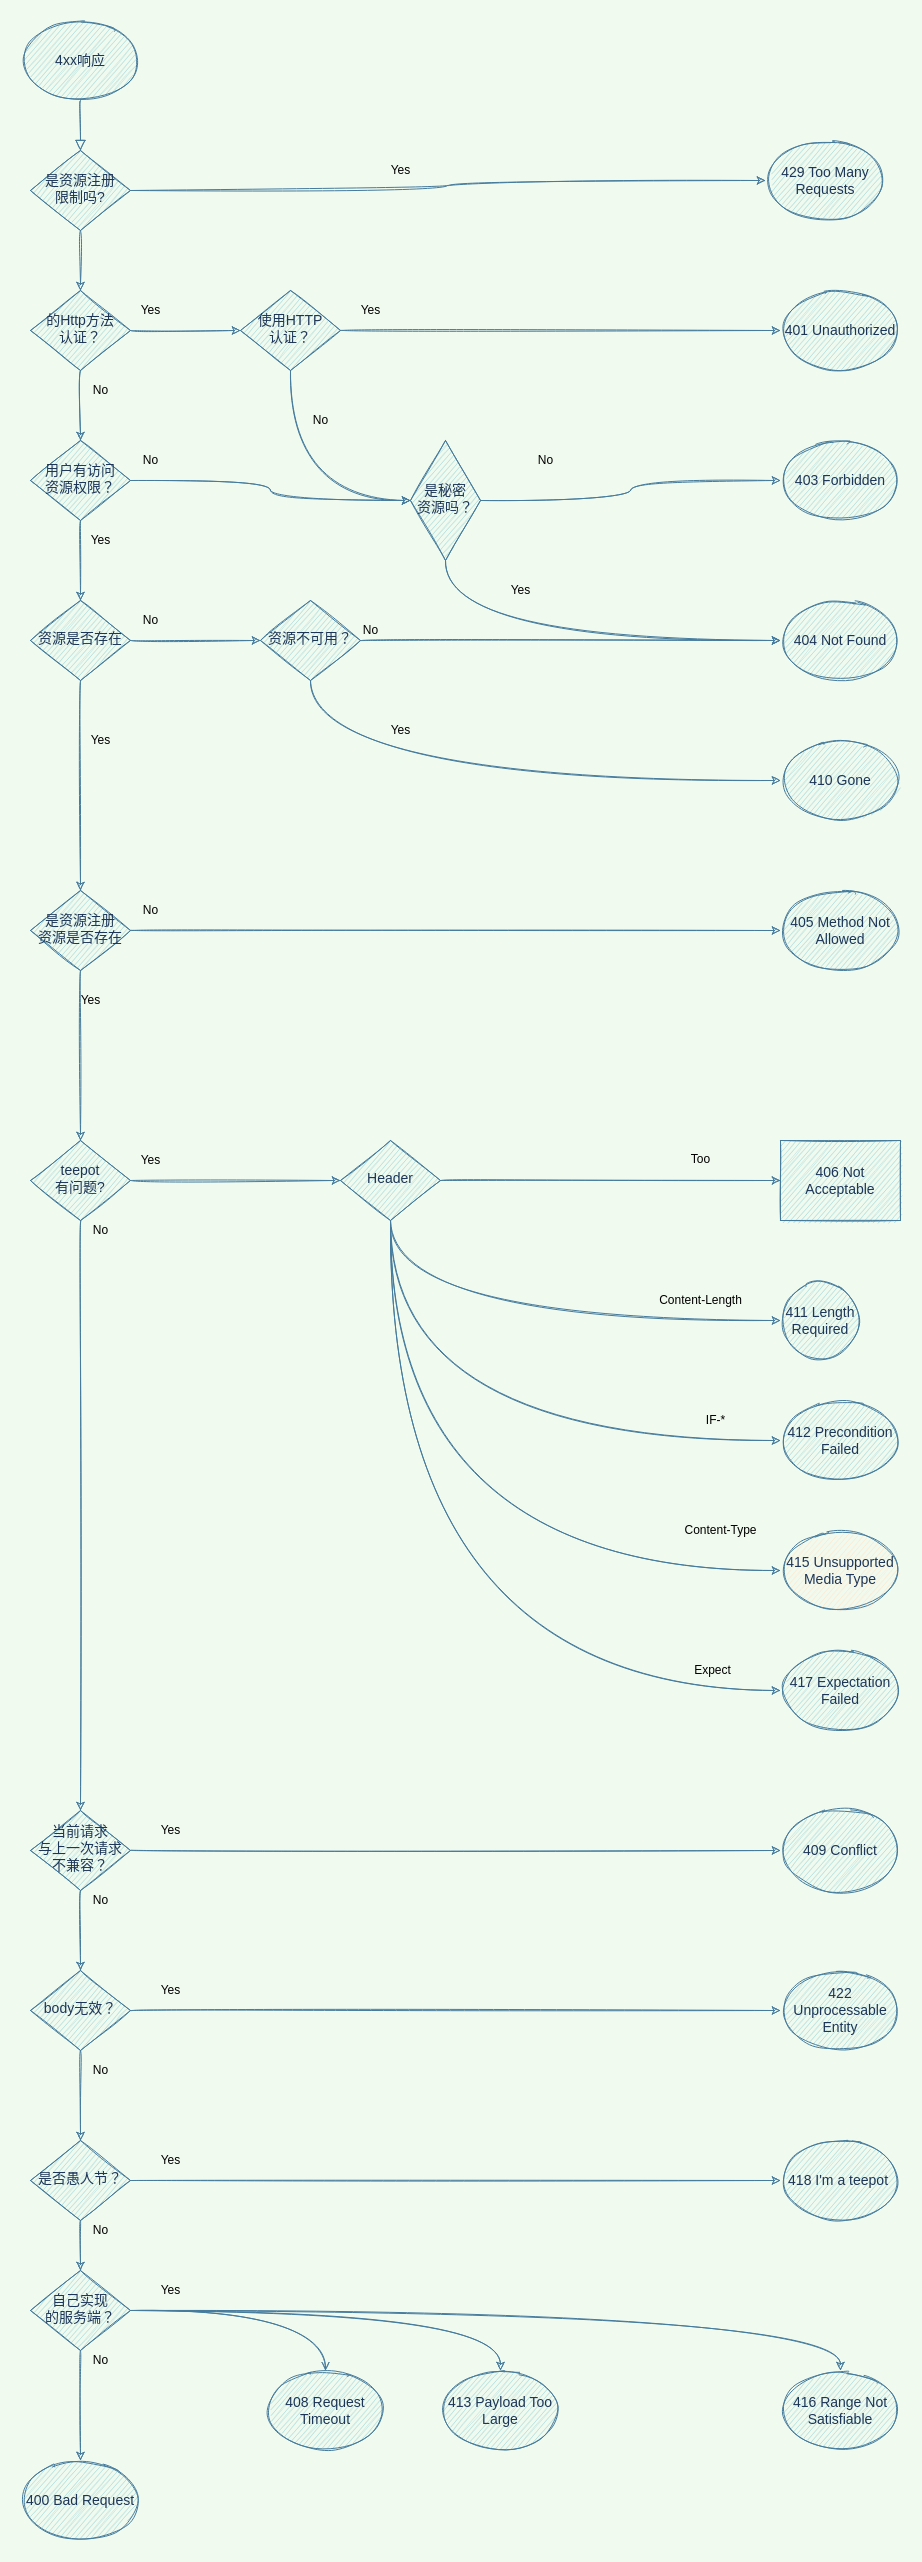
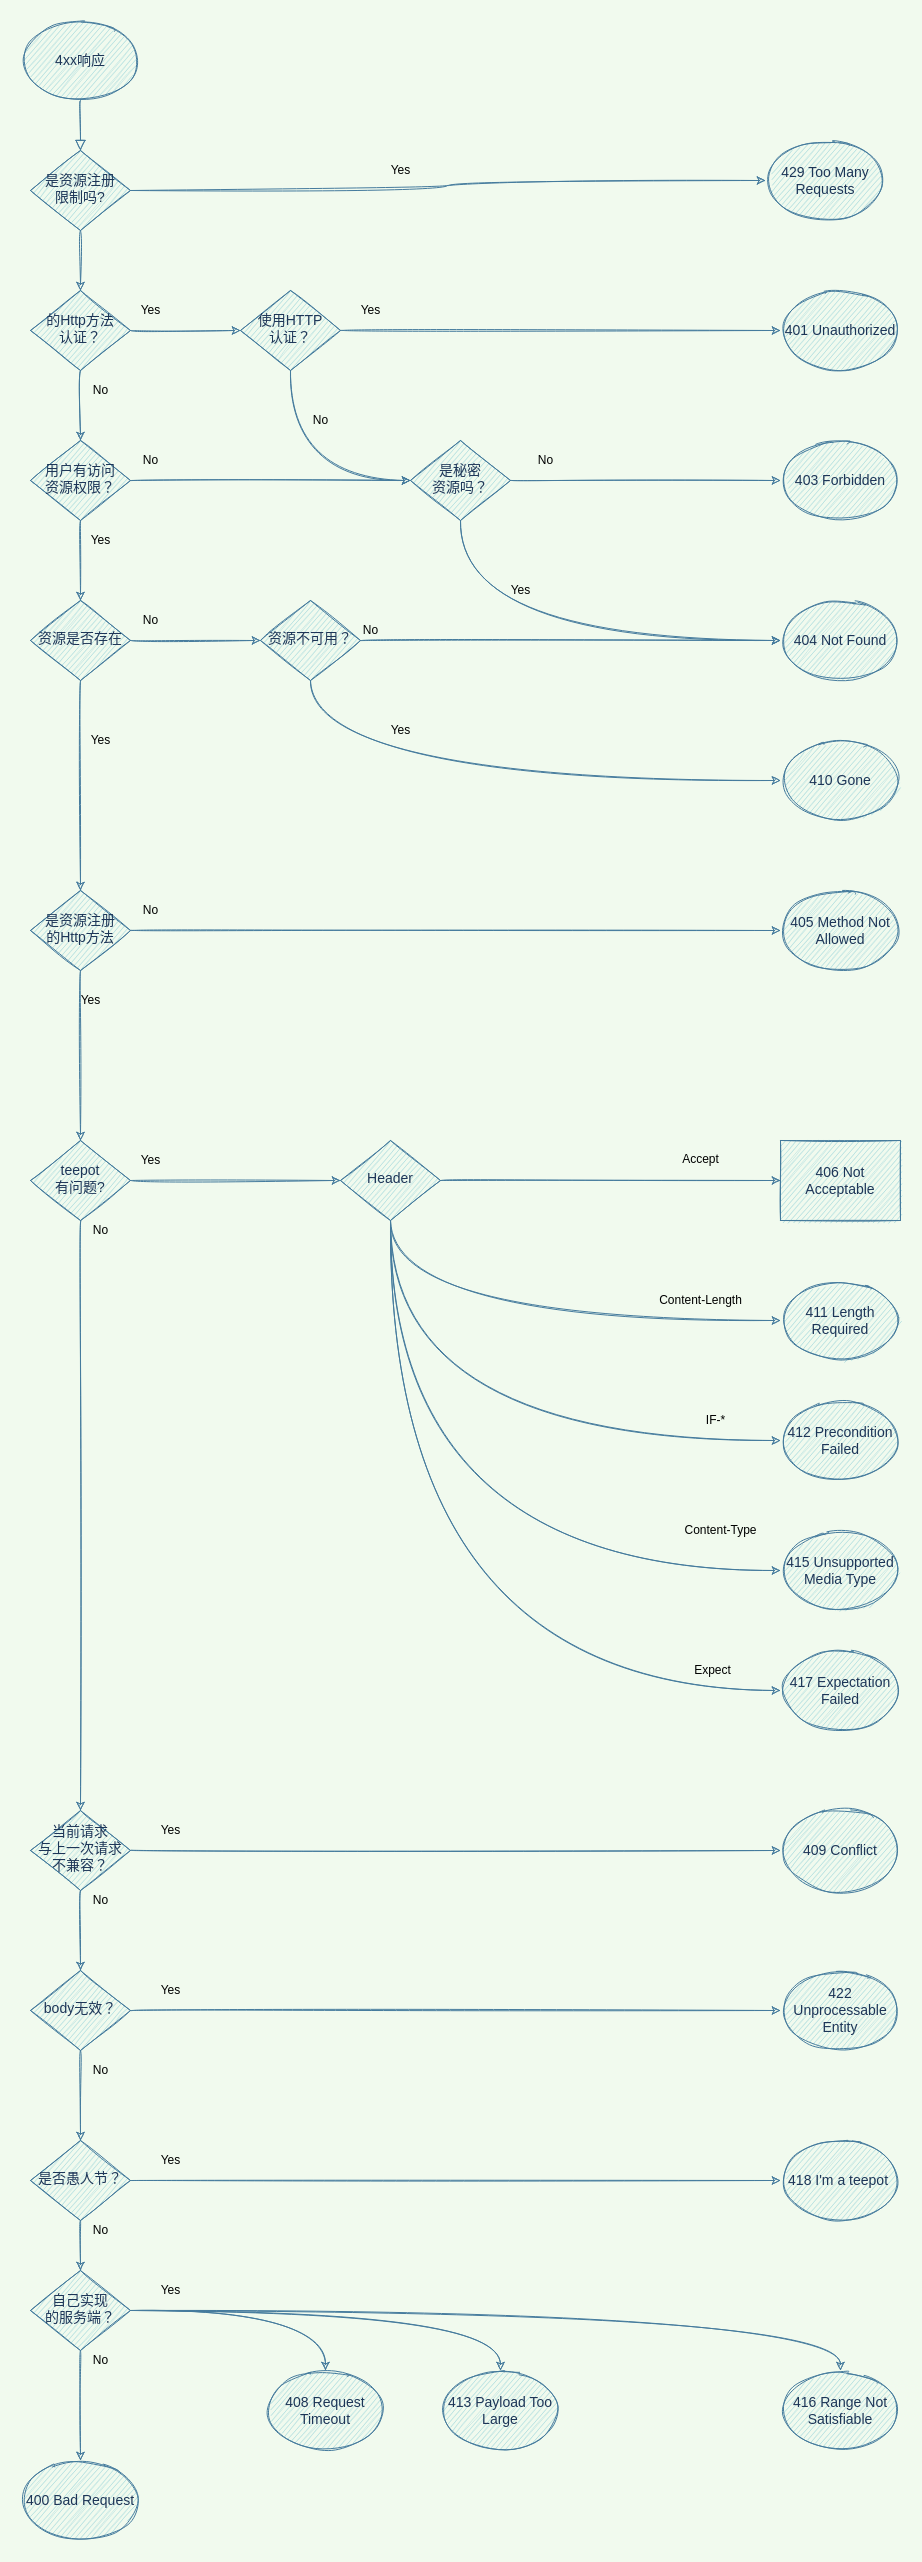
(446, 501) -> (461, 481)
(81, 929) -> (81, 929)
(701, 1160) -> (701, 1160)
(821, 1321) -> (841, 1321)
(841, 1571) -> (841, 1571)
(285, 2328) -> (284, 2326)
